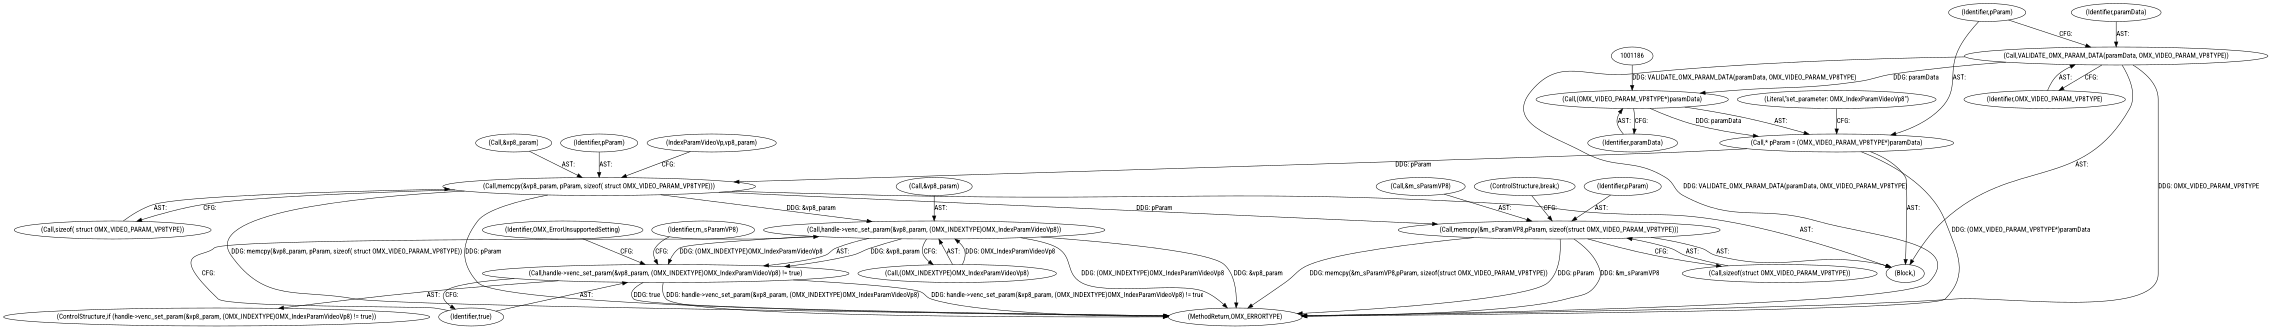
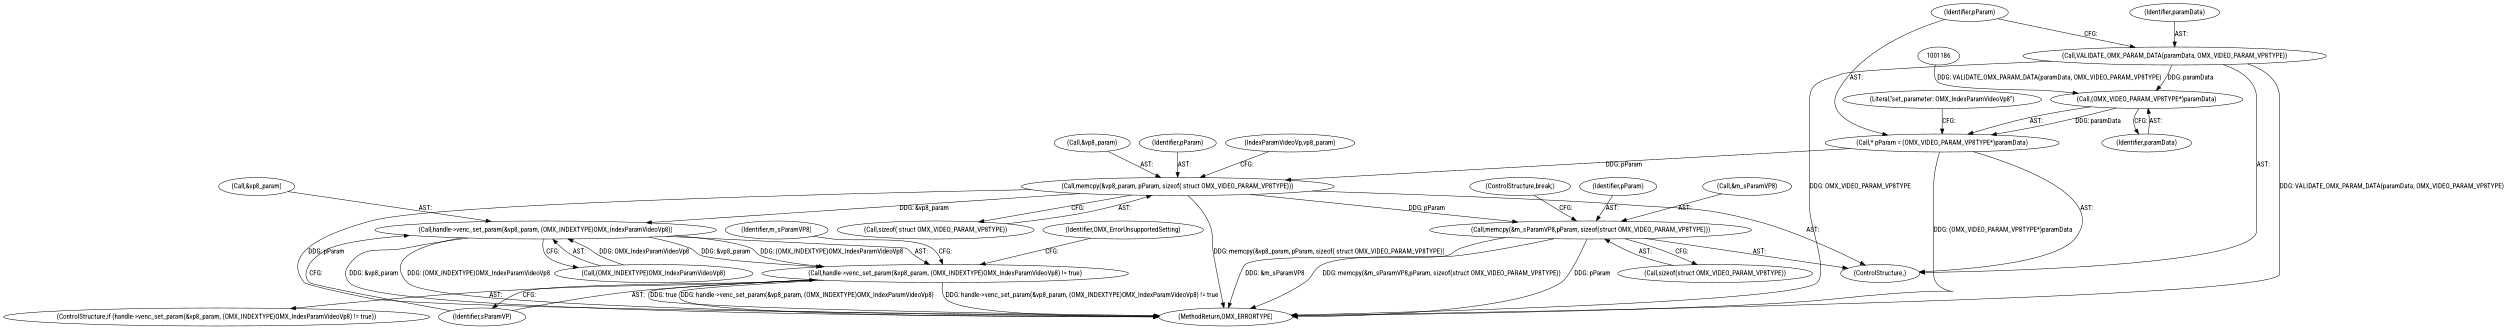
(2045, 100) -> none
(1905, 274) -> (1880, 274)
(471, 317) -> (482, 317)
